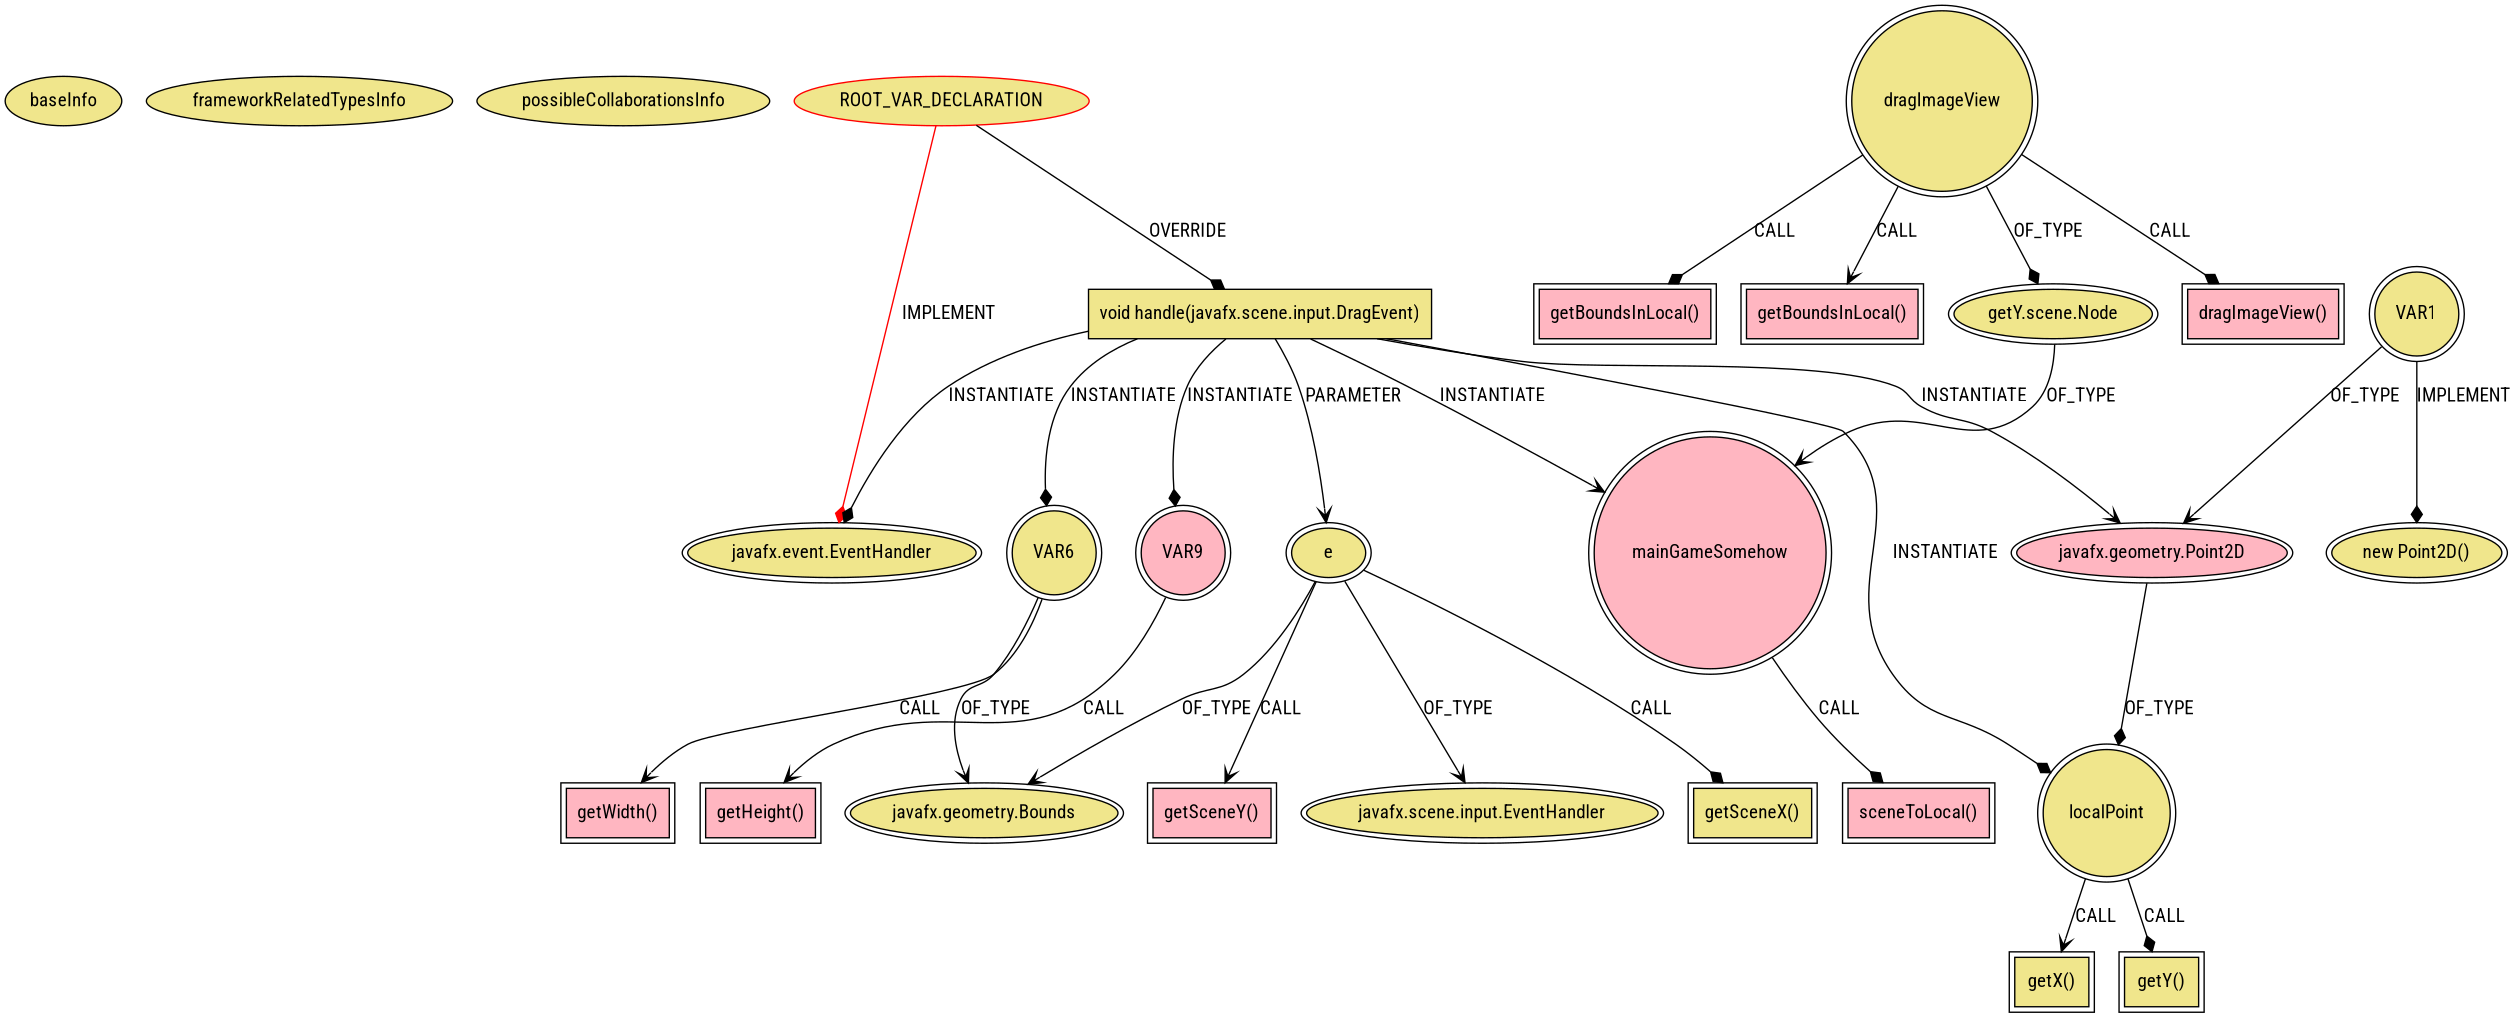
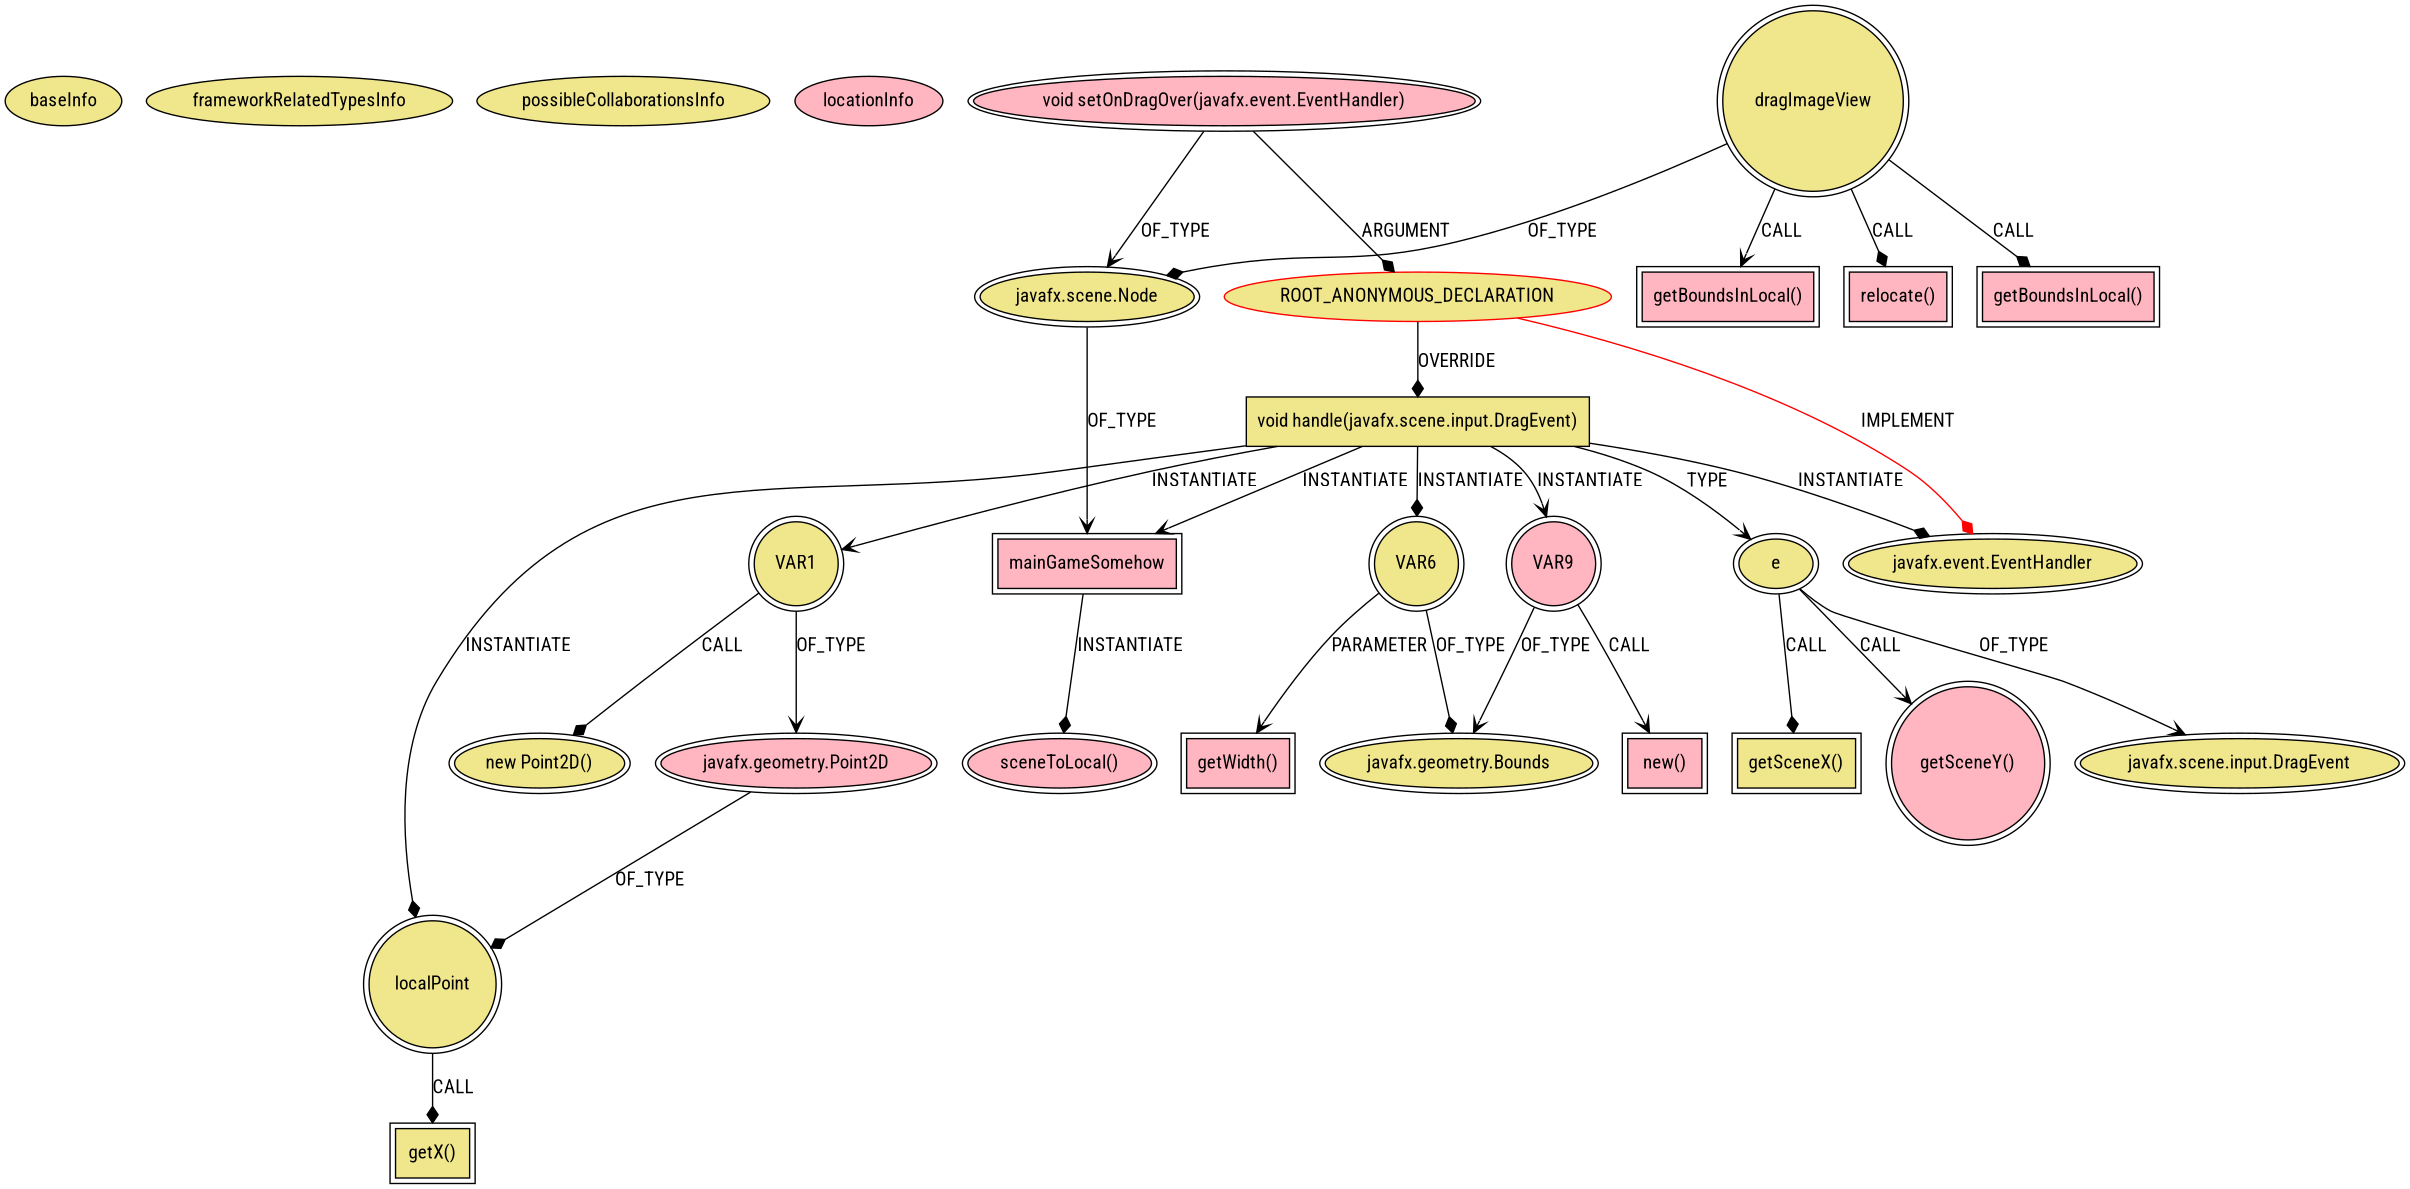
none -> (869, 101)
(942, 101) -> (1418, 297)
none -> (1224, 101)
(2053, 314) -> (1087, 297)
(2263, 314) -> (1898, 297)
(1762, 368) -> (1065, 491)
(1353, 396) -> (1707, 481)
(2464, 396) -> (723, 646)
(1180, 407) -> (1522, 470)
(1710, 553) -> (1087, 564)
(1193, 695) -> (1507, 664)
(963, 696) -> (1438, 663)
(920, 709) -> (1379, 646)
(1840, 709) -> (1130, 646)
(761, 813) -> (1665, 763)
(1212, 813) -> (1968, 763)
(1482, 813) -> (2240, 763)
(1919, 813) -> (1060, 763)
(2076, 909) -> (433, 1080)
(2162, 982) -> none
